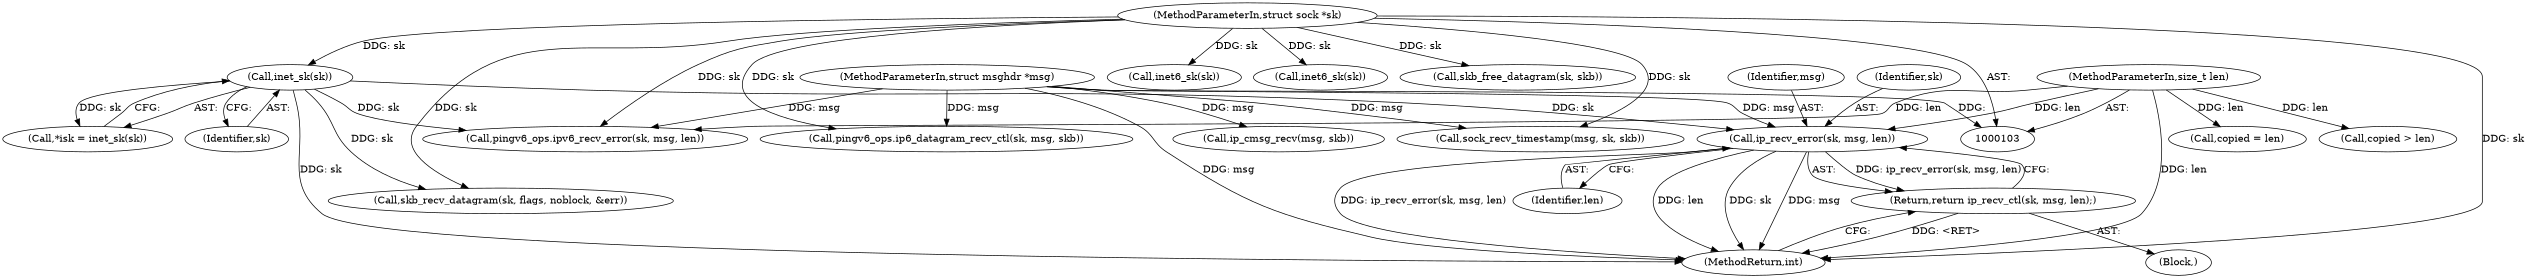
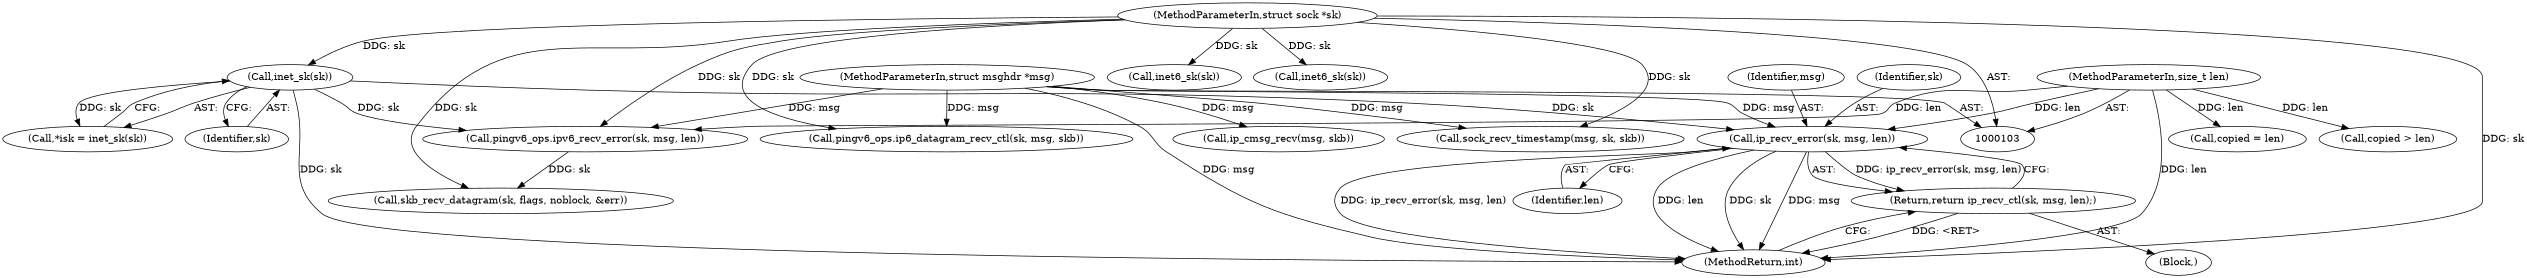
(1518, 77) -> none
(1973, 108) -> (1973, 108)
(351, 152) -> (546, 168)
